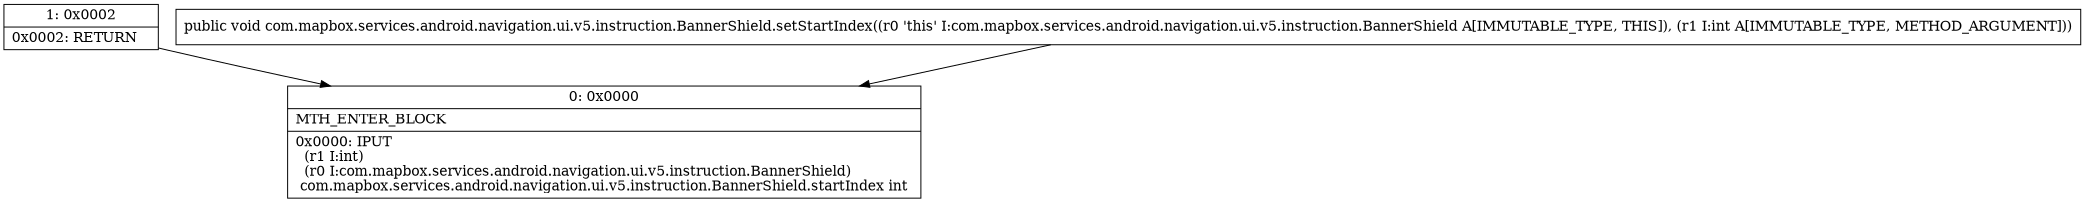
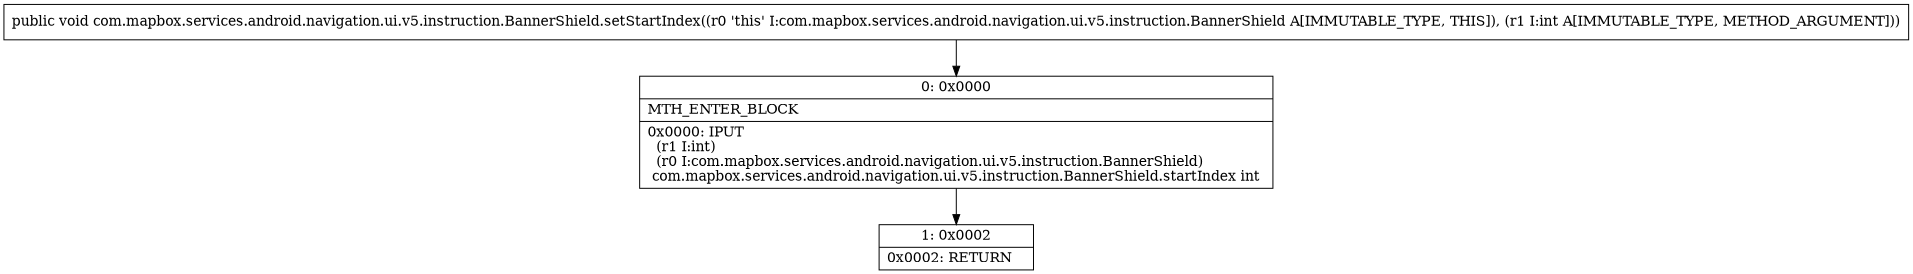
(239, 66) -> (956, 201)
